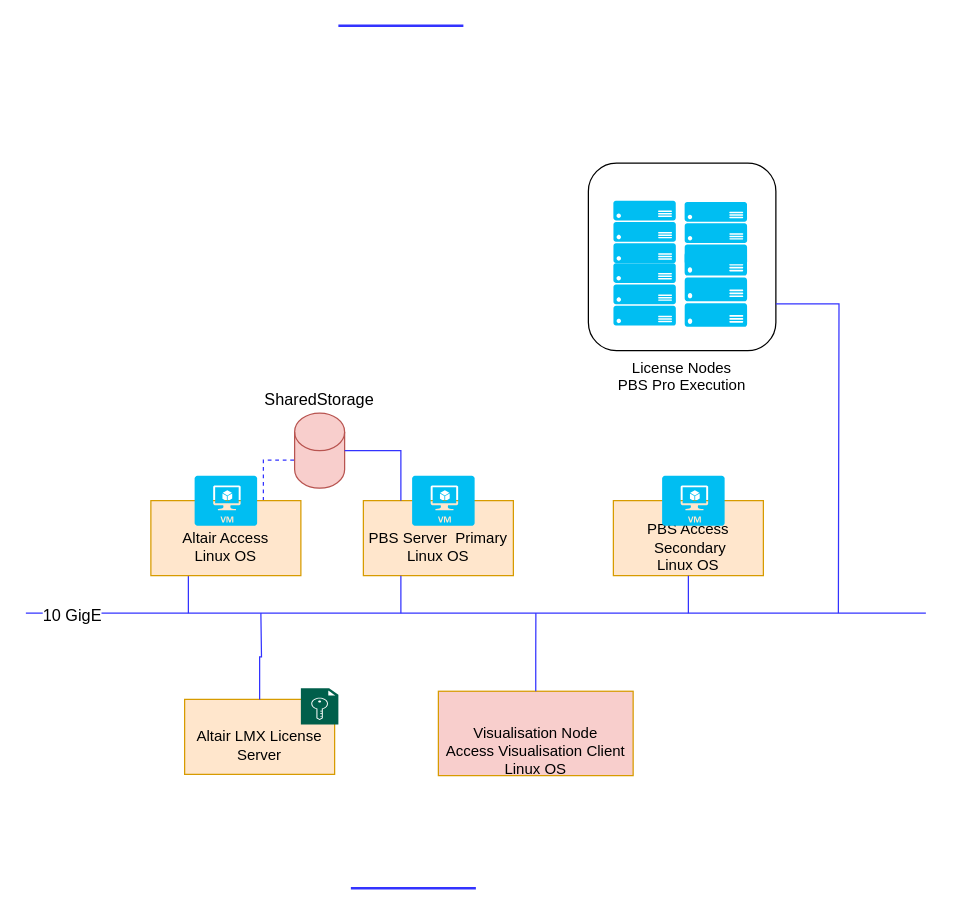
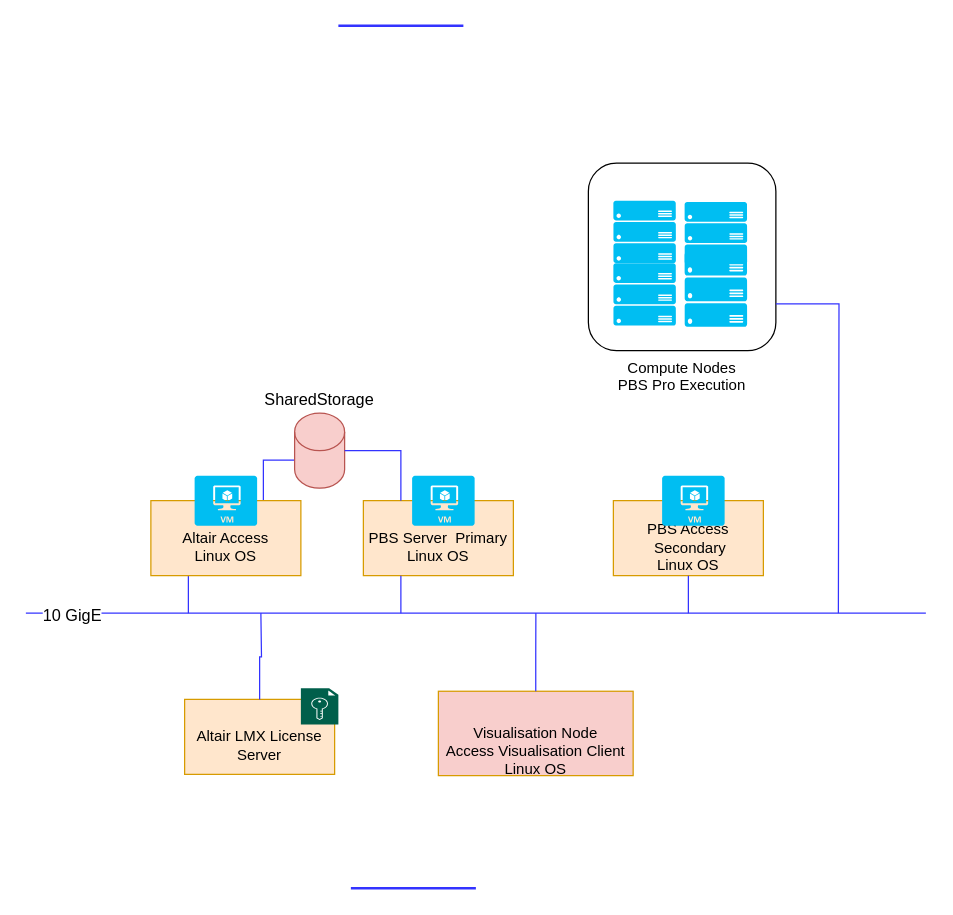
(682, 377) -> (682, 377)
(263, 465) -> (263, 465)
